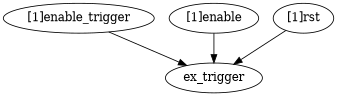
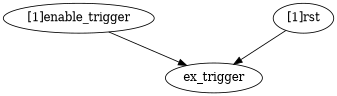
(214, 18) -> none
